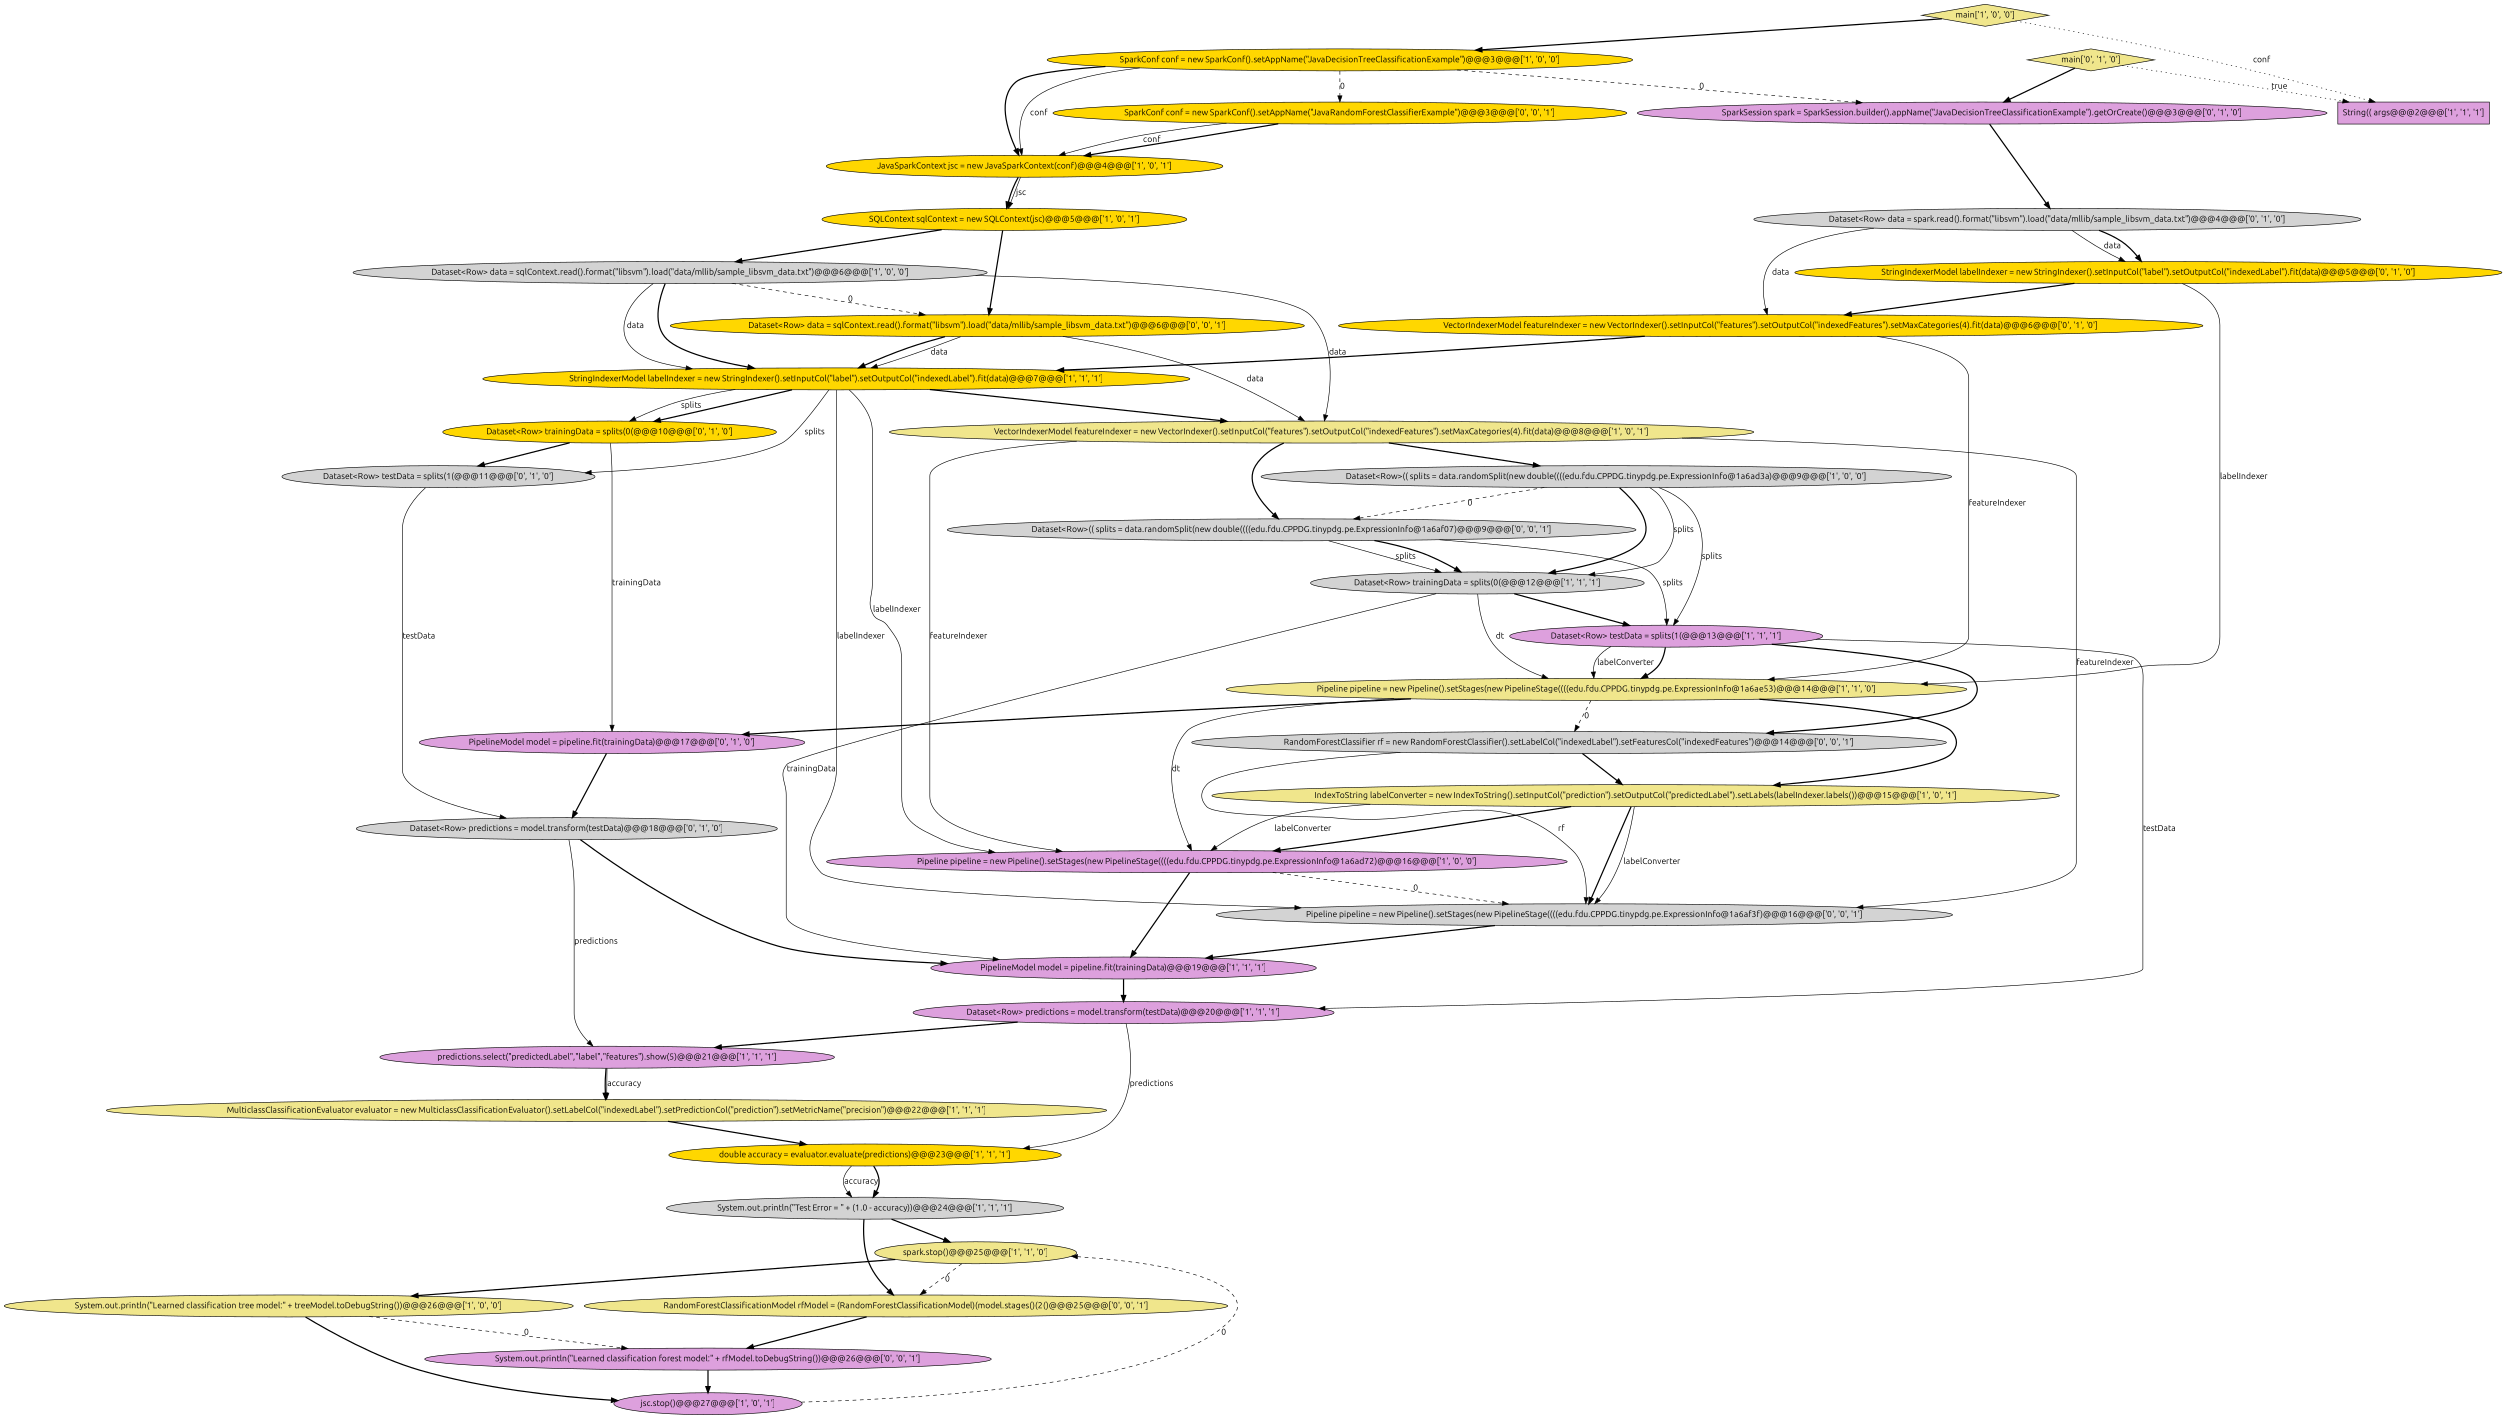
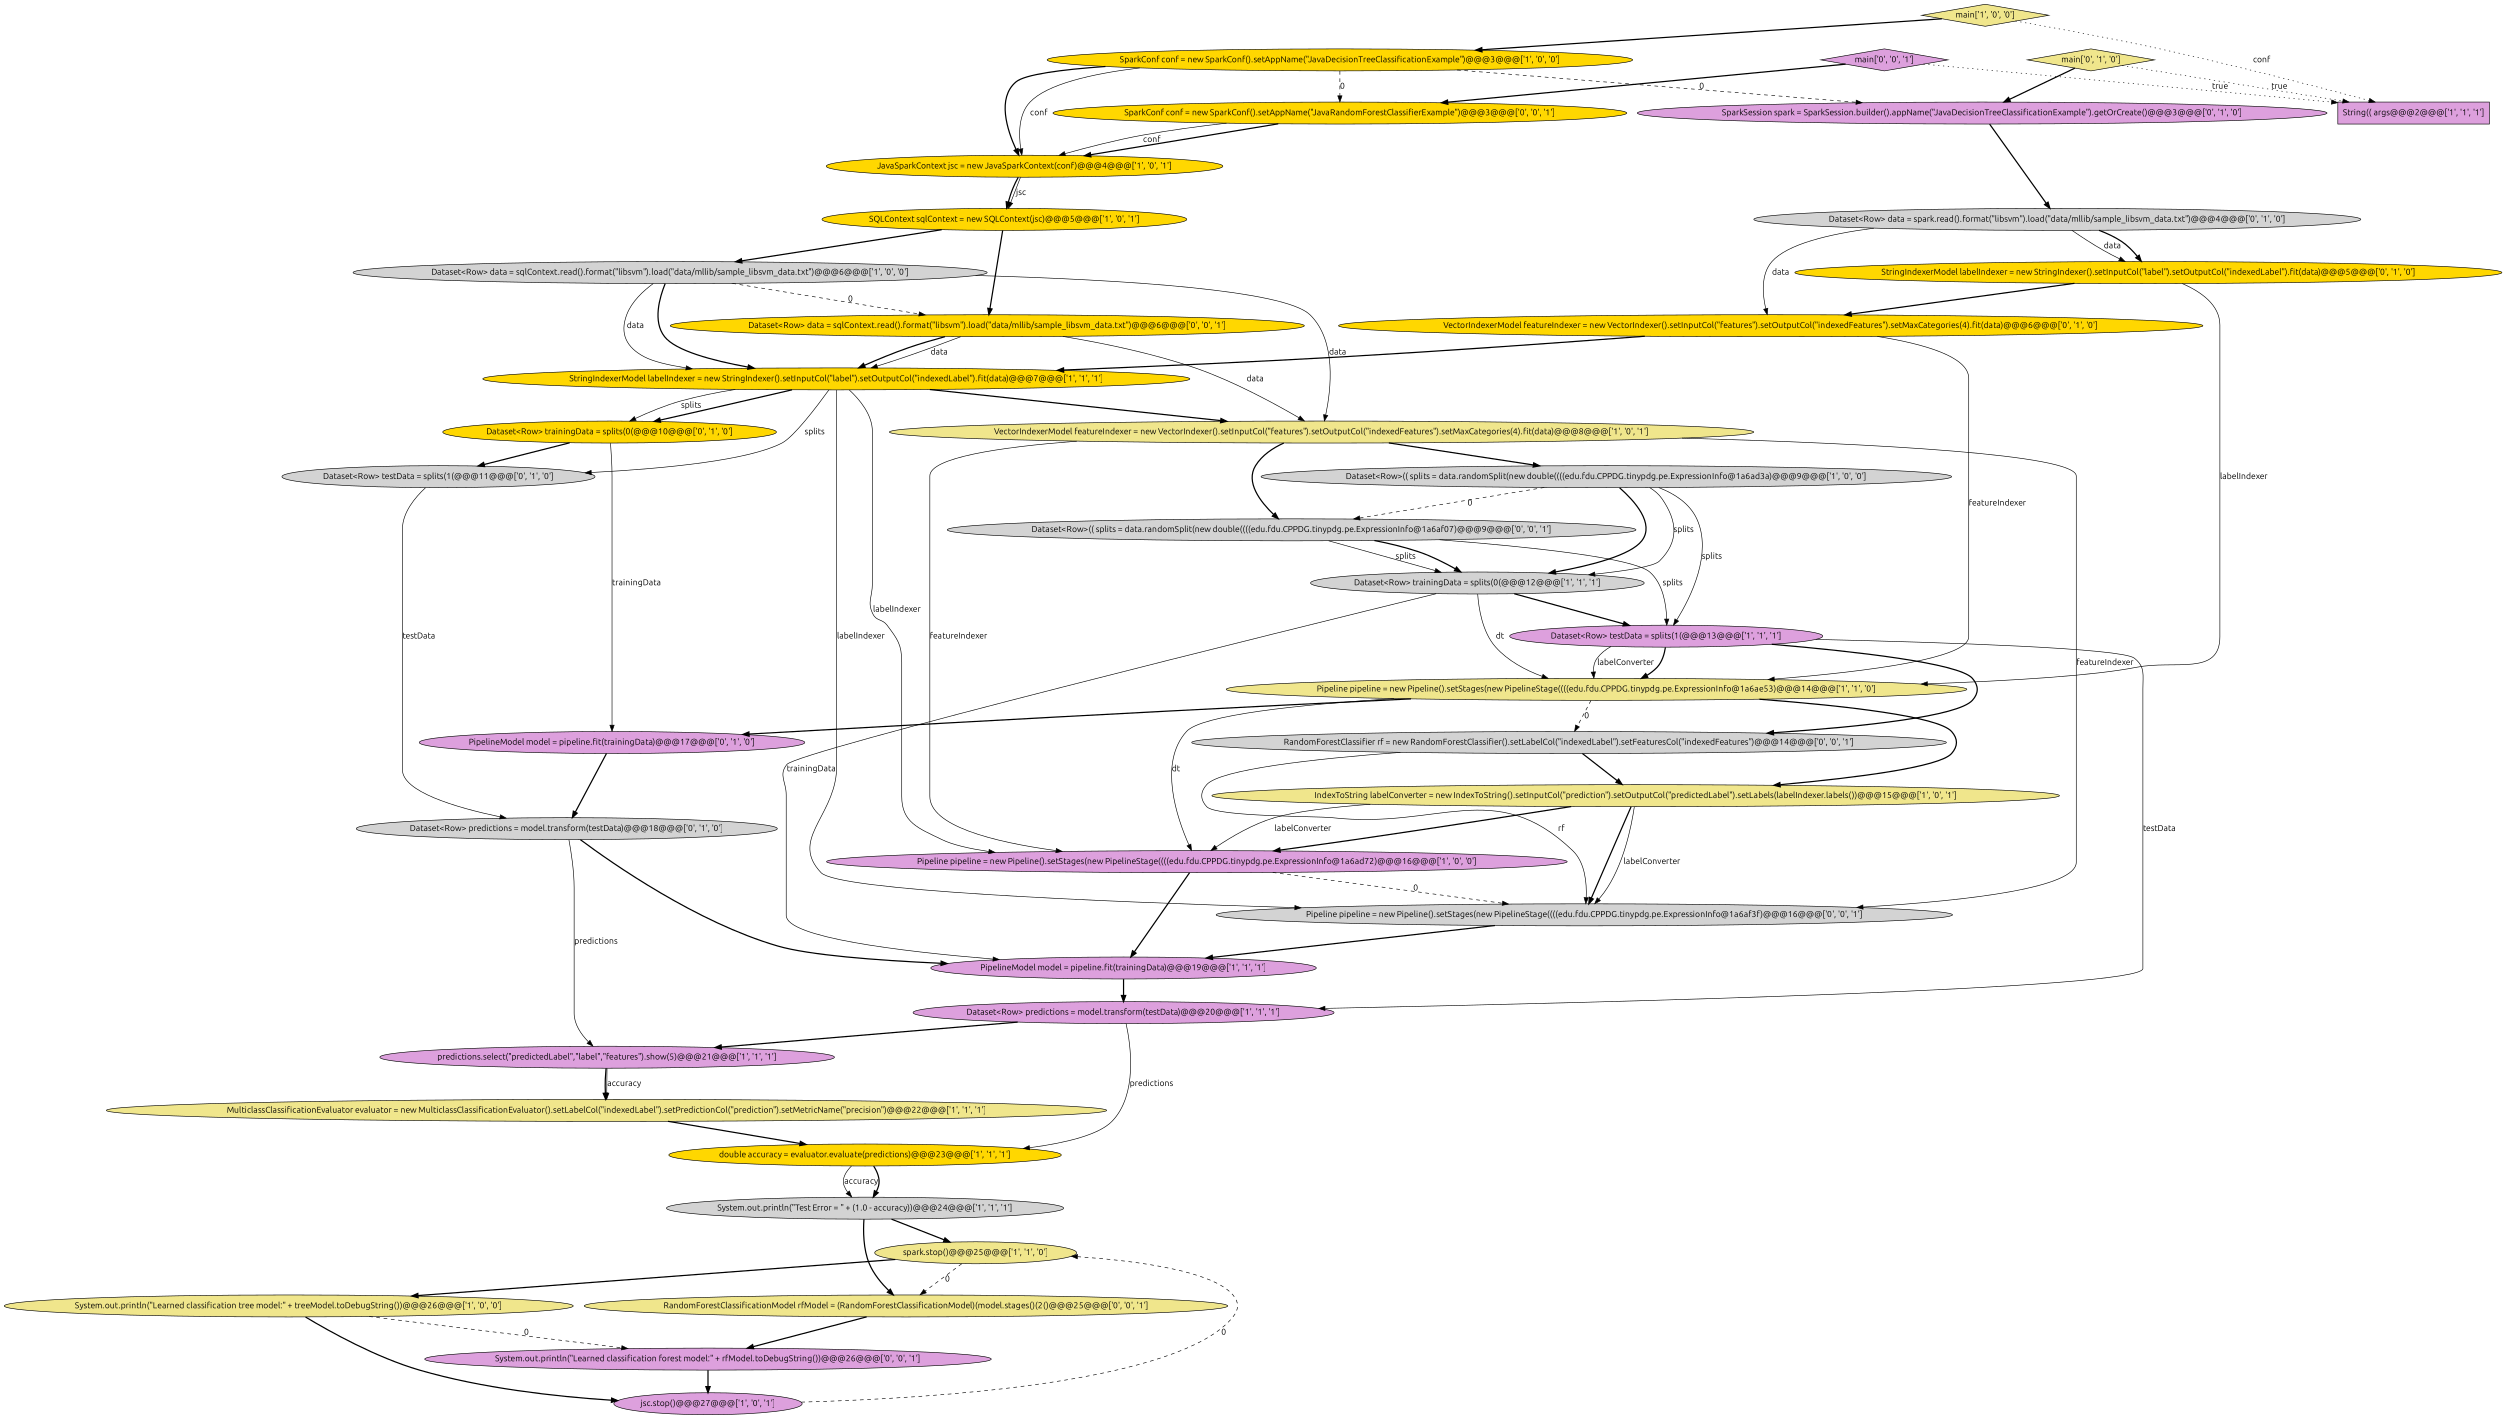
none -> (1884, 60)
